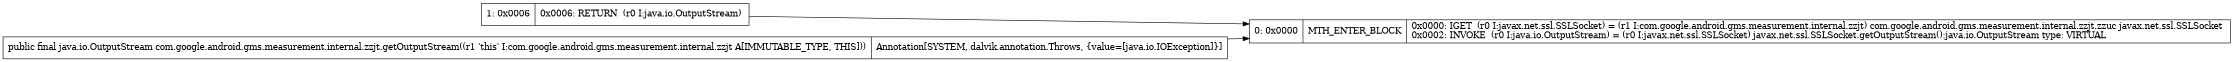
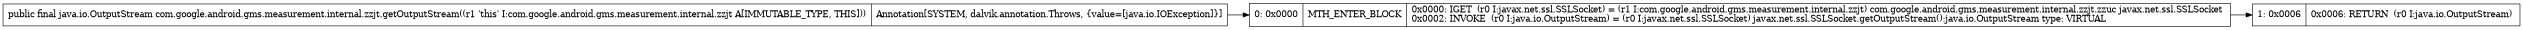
(996, 20) -> (2238, 15)
